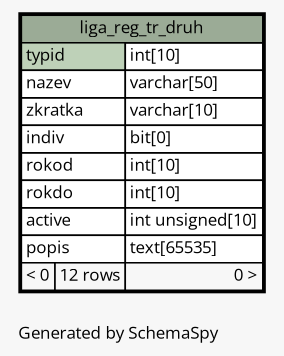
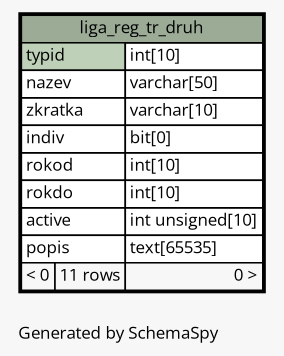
(90, 276) -> (90, 276)
